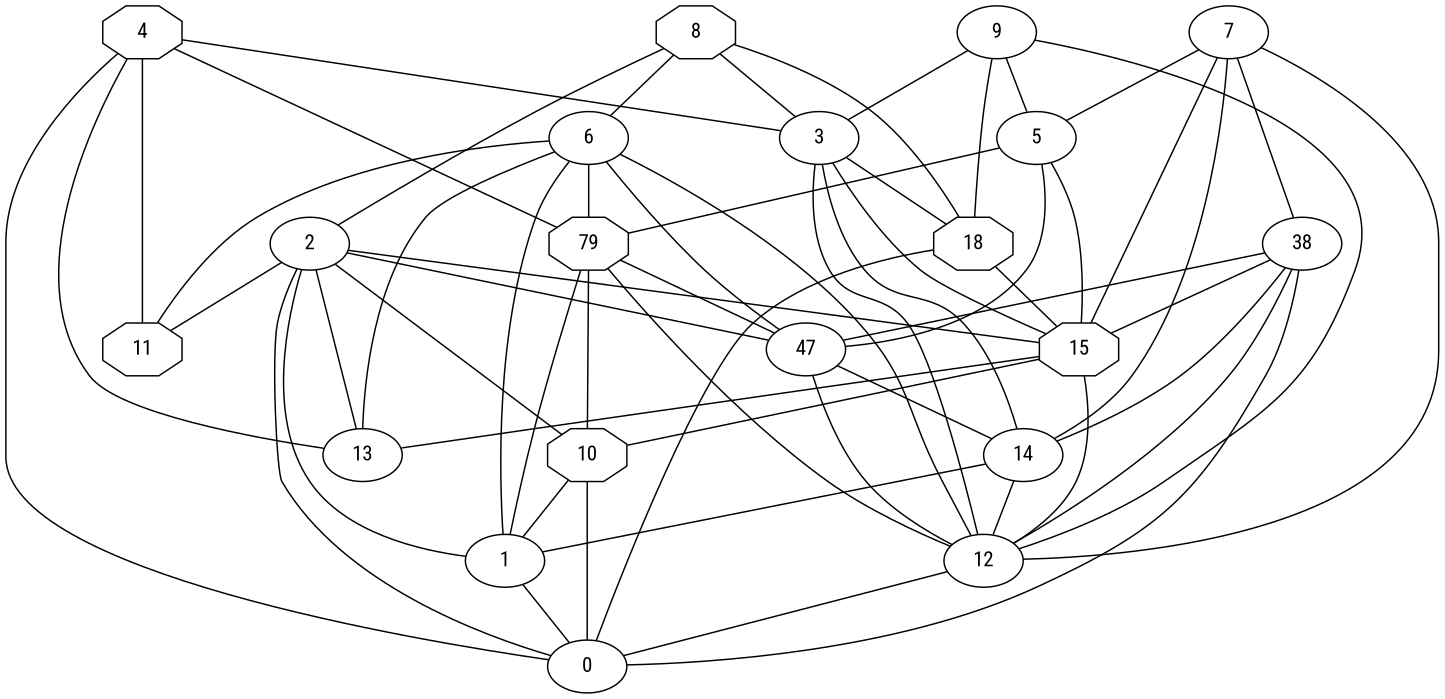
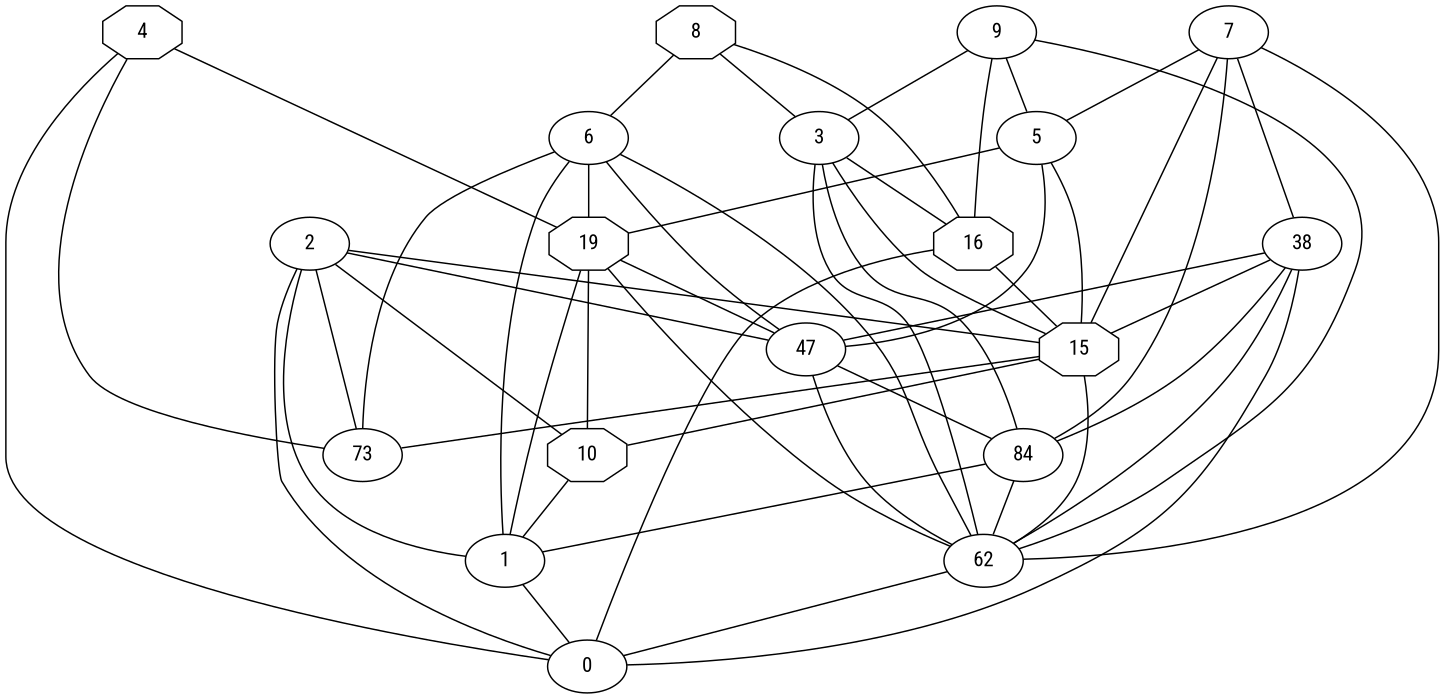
(481, 85) -> none
(498, 132) -> none
(589, 244) -> (589, 244)
(973, 244) -> (973, 244)
(142, 349) -> none
(363, 455) -> (363, 455)
(1023, 455) -> (1023, 455)
(587, 561) -> none
(984, 561) -> (984, 561)
